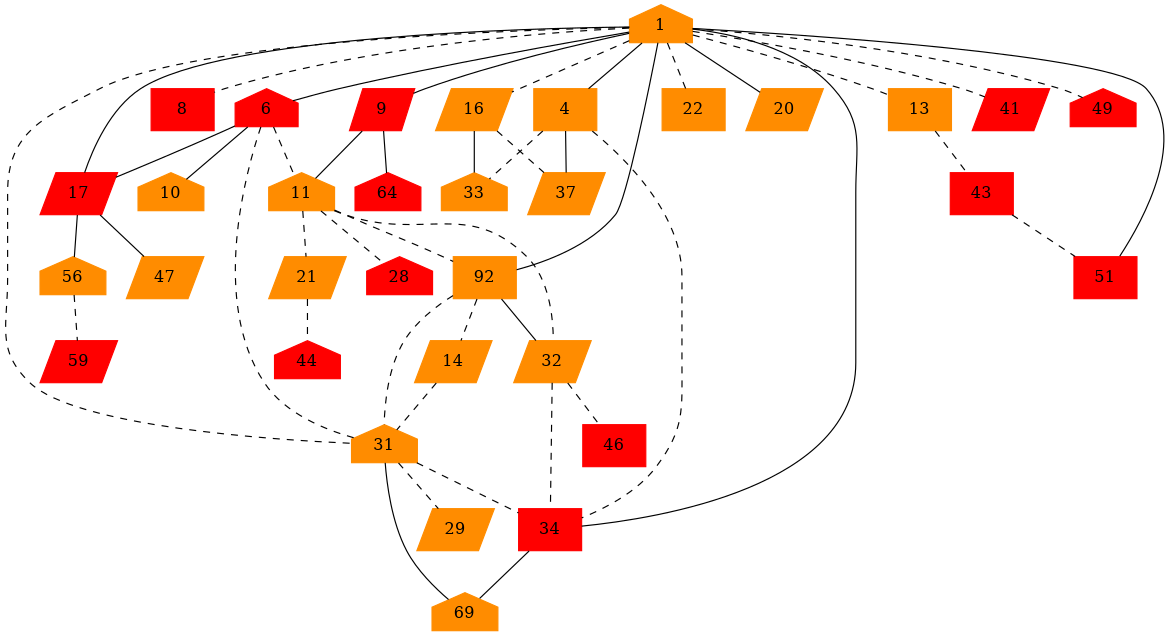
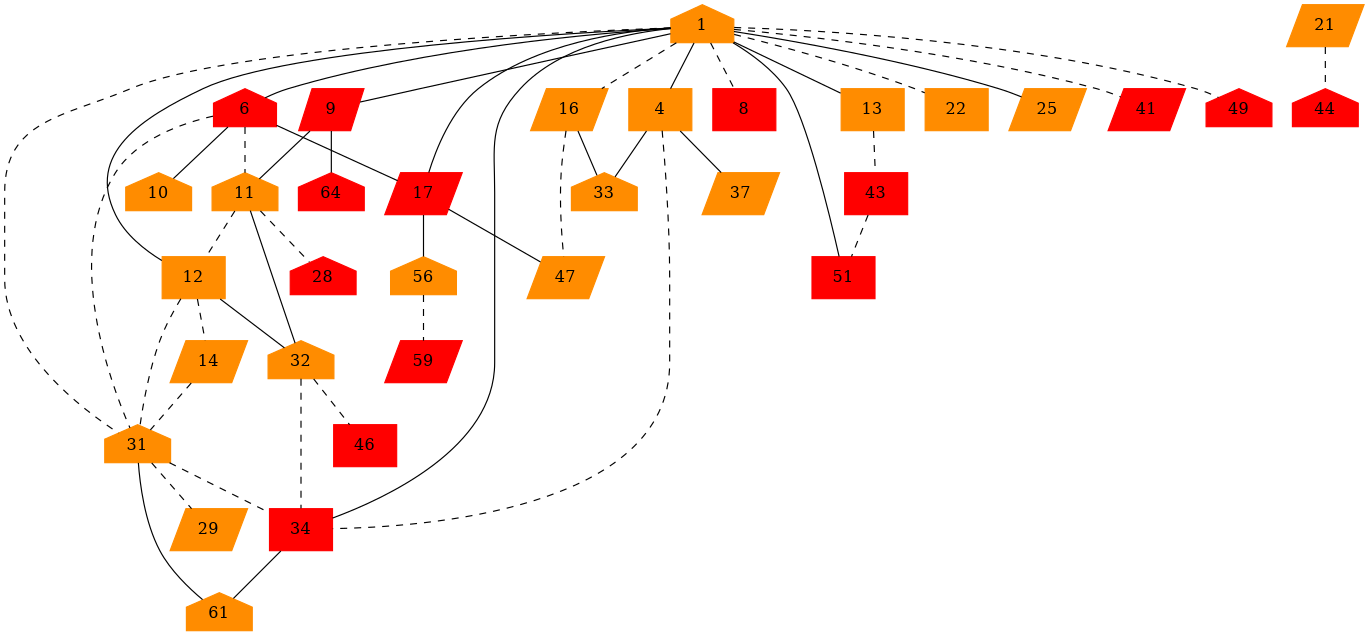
(777, 58) -> (787, 68)
(785, 110) -> (1048, 110)
(515, 147) -> (560, 194)
(515, 156) -> (631, 154)
(479, 228) -> (273, 277)
(304, 234) -> none
(485, 278) -> (194, 278)
(552, 362) -> (301, 362)
(465, 614) -> (219, 614)
